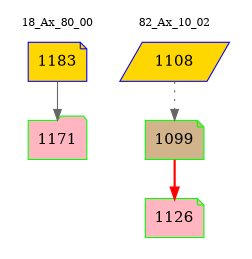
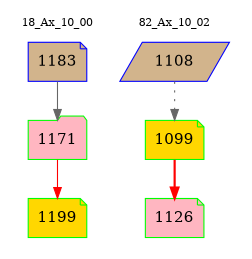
(57, 23) -> (57, 23)
(57, 62) -> (57, 62)
(175, 62) -> (175, 62)
(175, 140) -> (175, 140)
none -> (57, 218)
